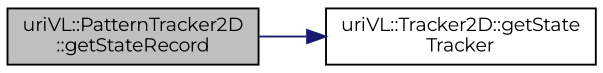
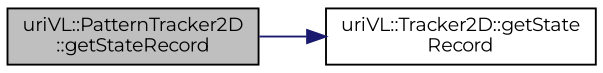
(461, 37) -> (461, 37)
